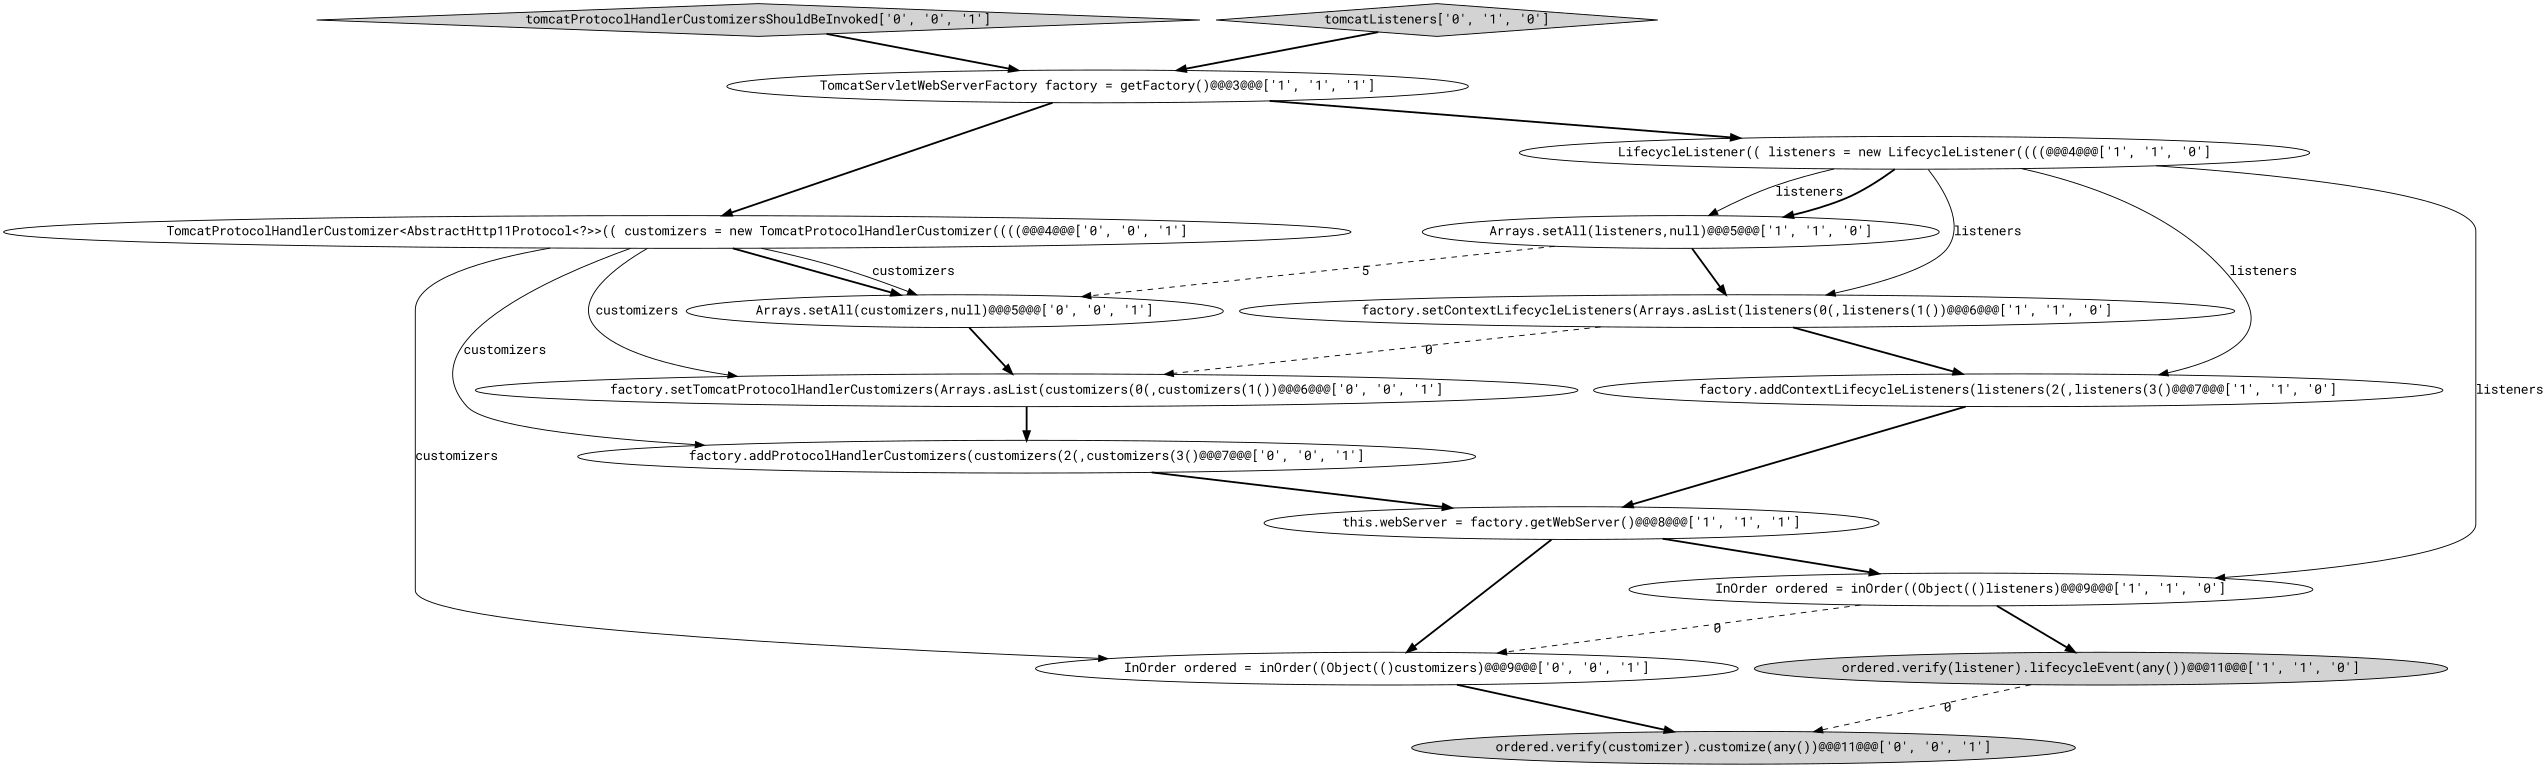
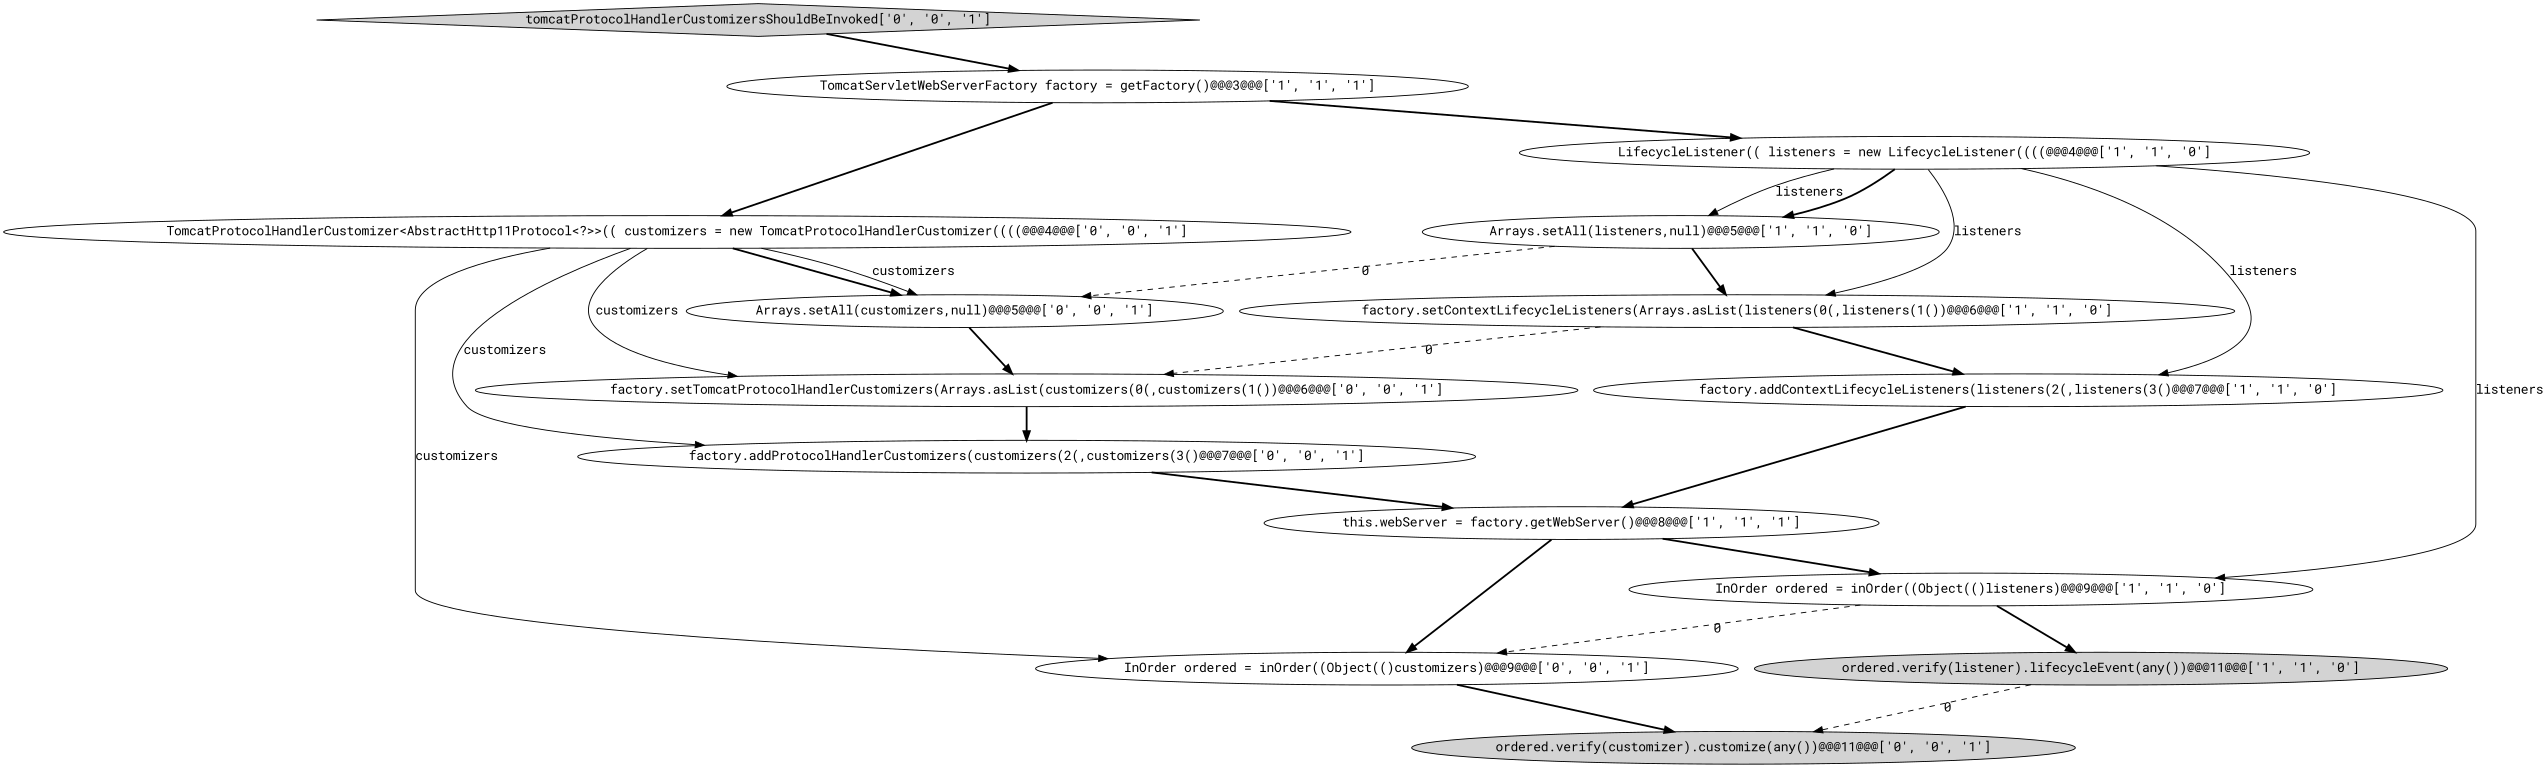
(1437, 20) -> none
(1365, 272) -> (1365, 272)
